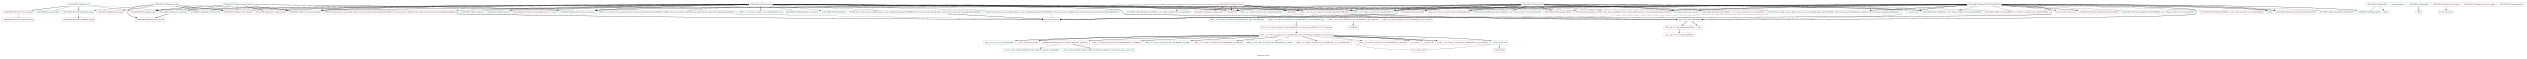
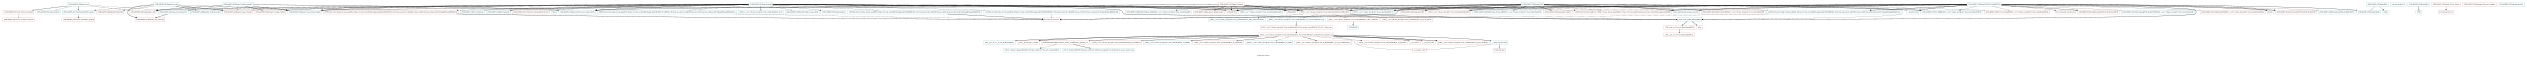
(1583, 17) -> none
